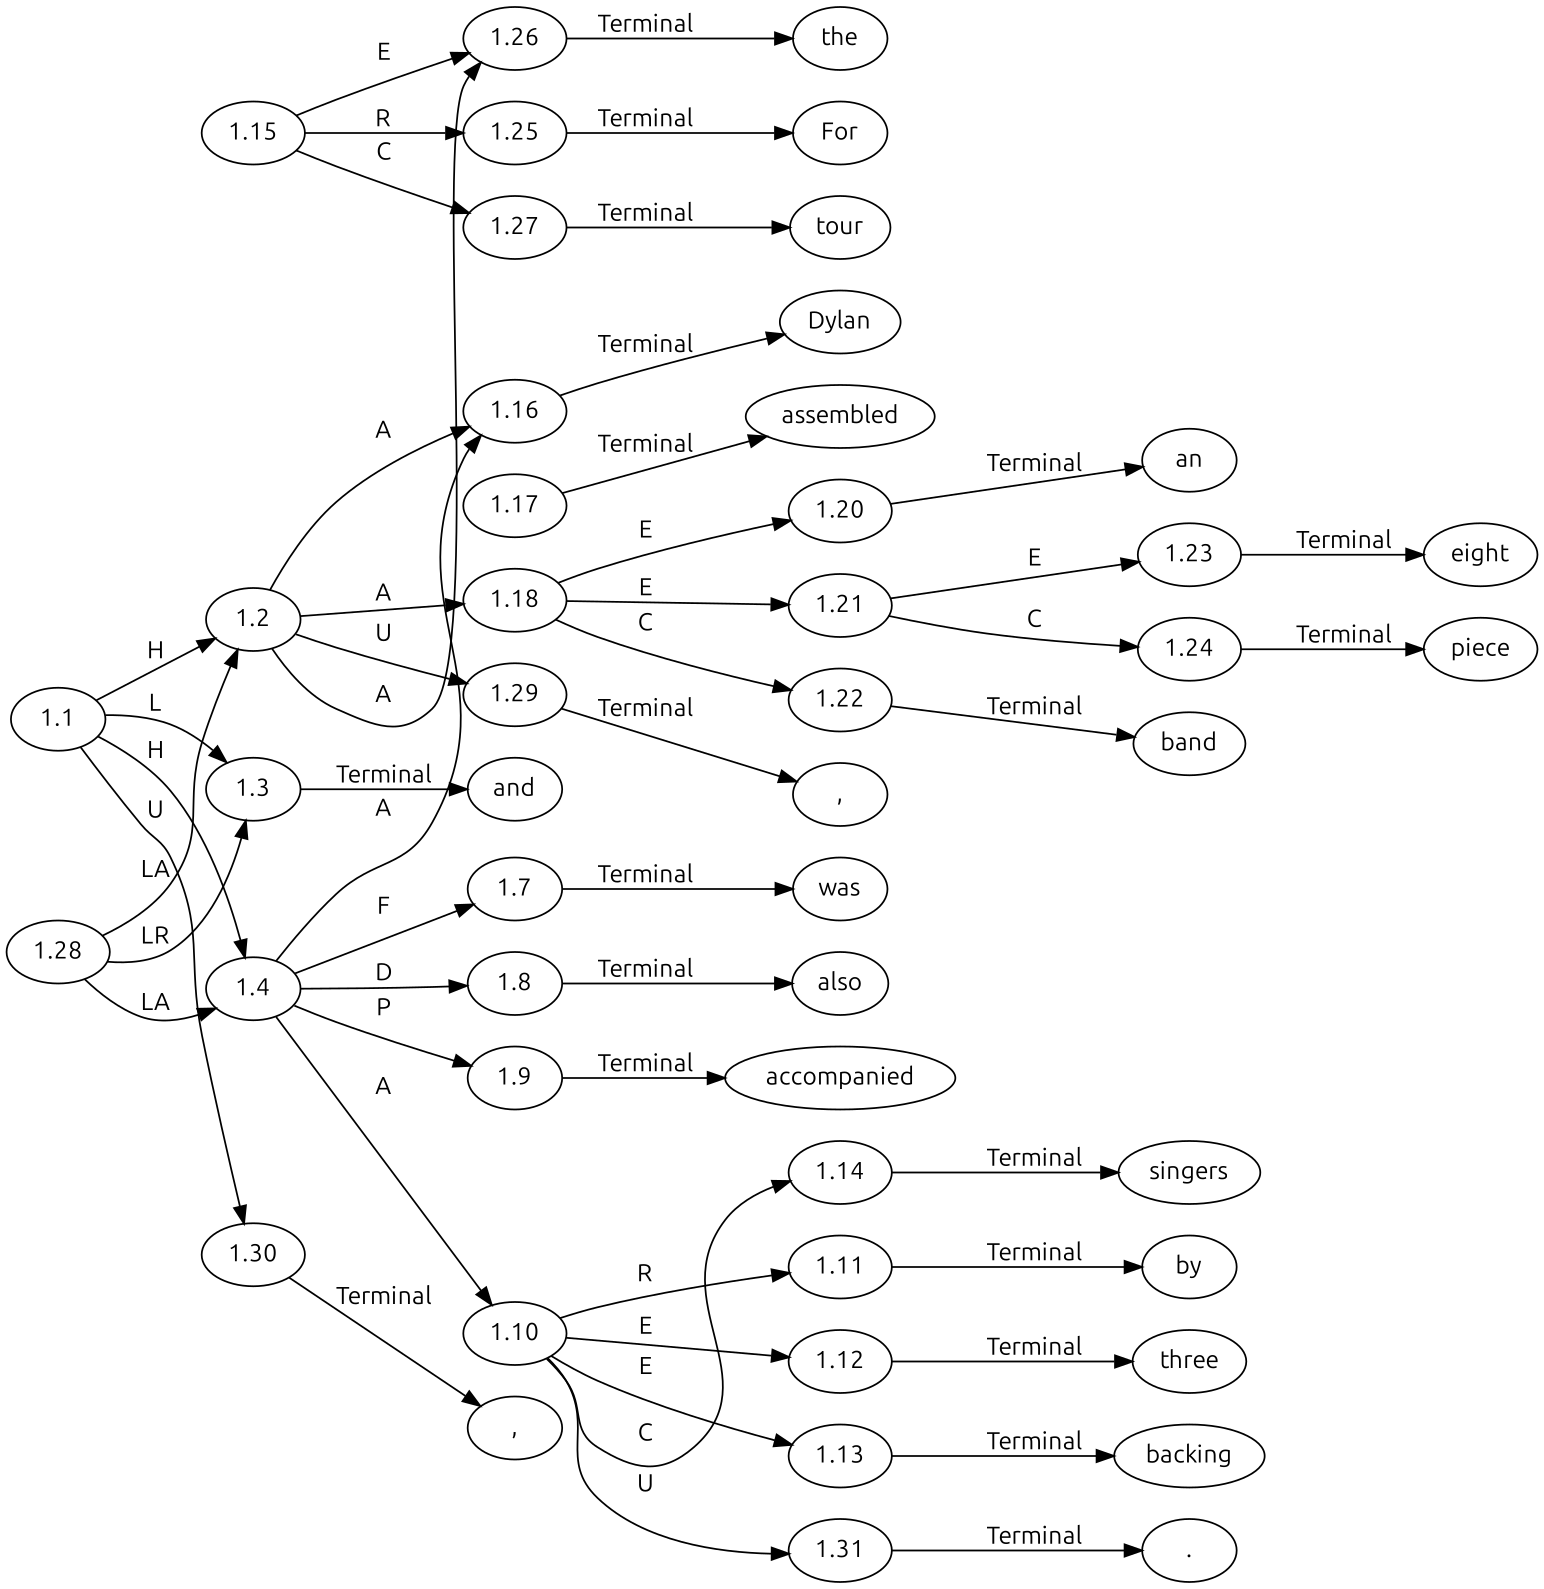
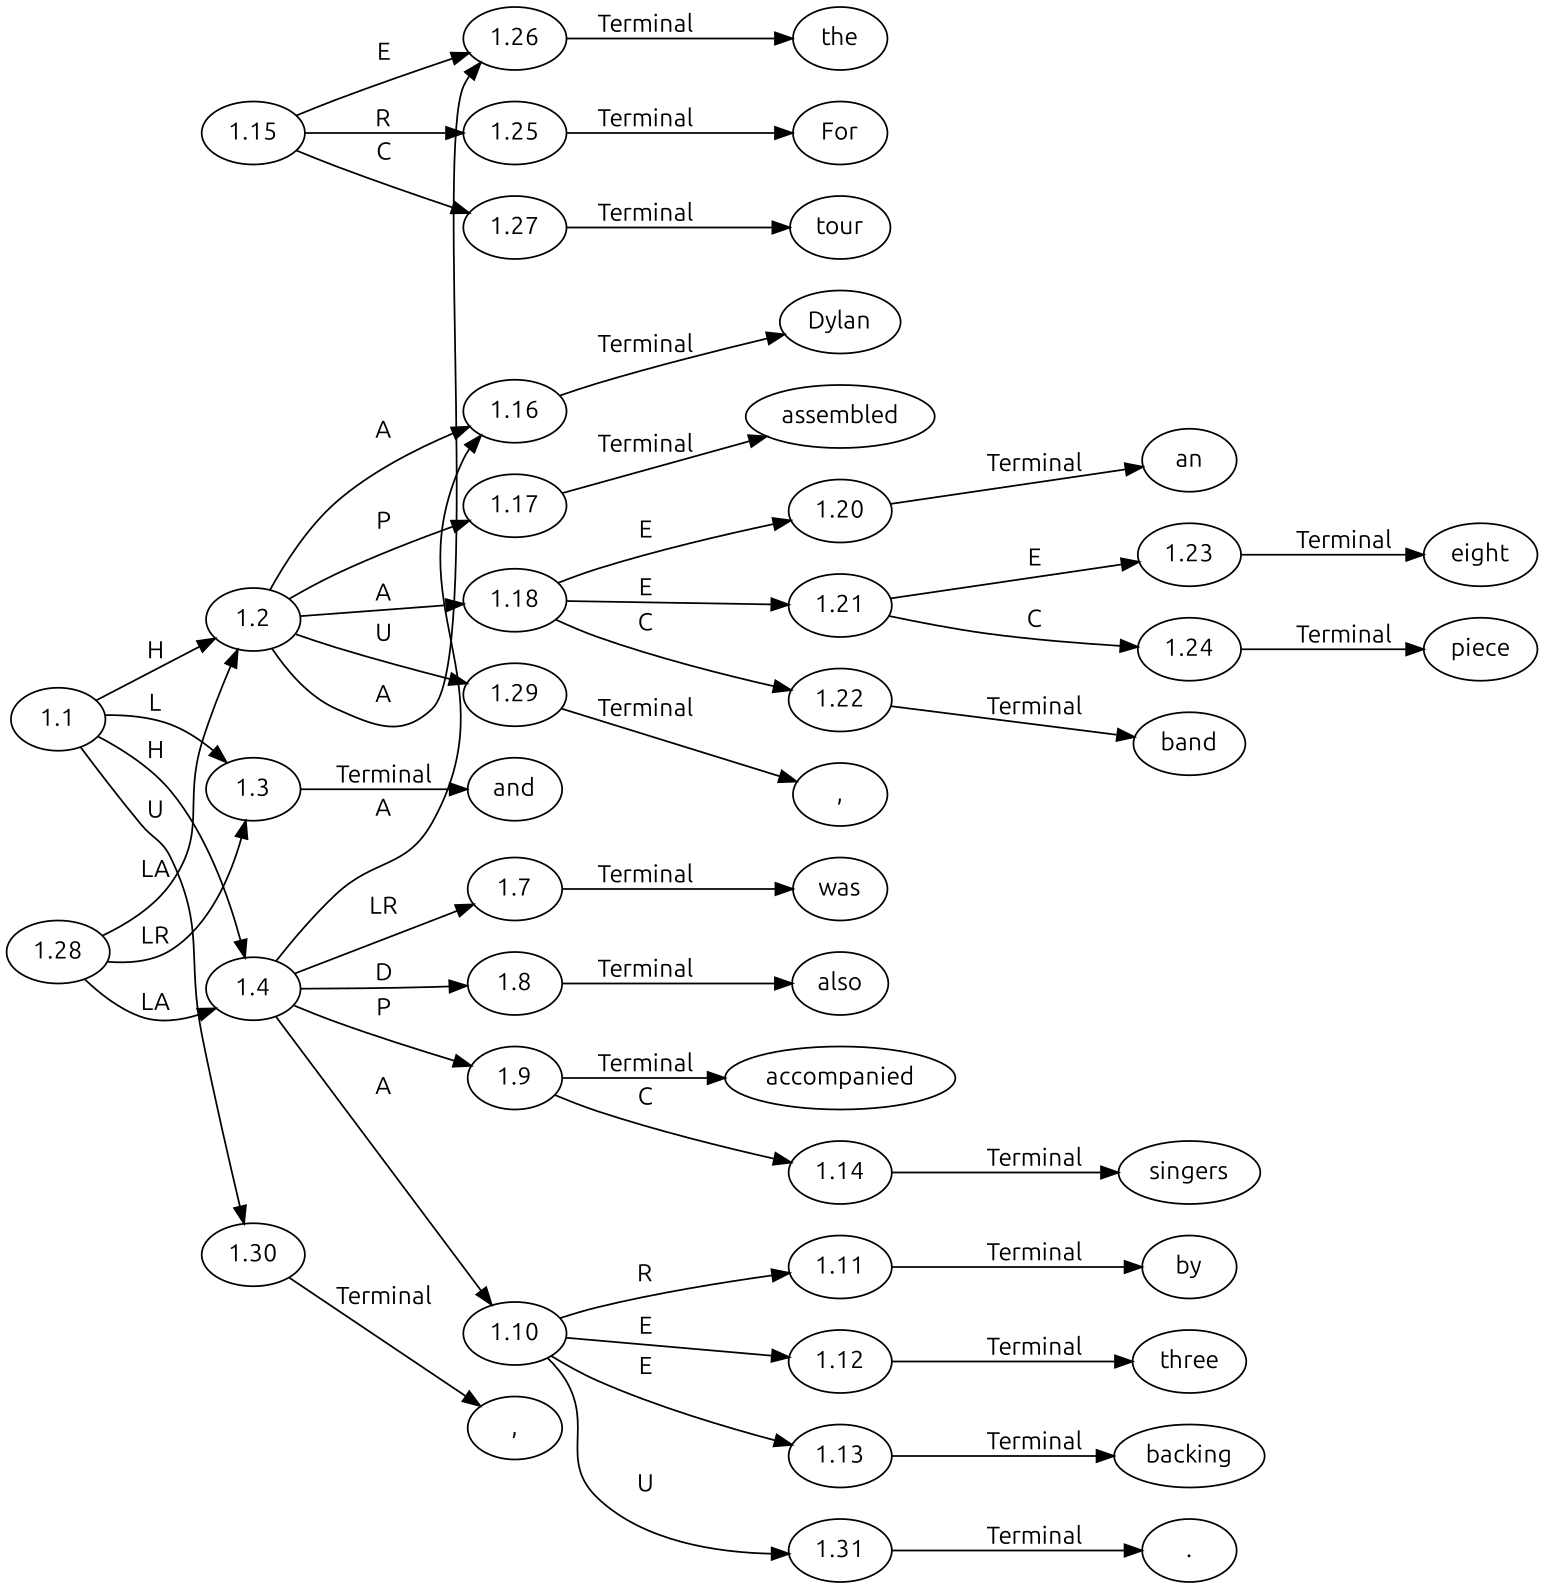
none -> (369, 559)
(384, 907) -> (384, 907)
(718, 1410) -> (663, 1131)
